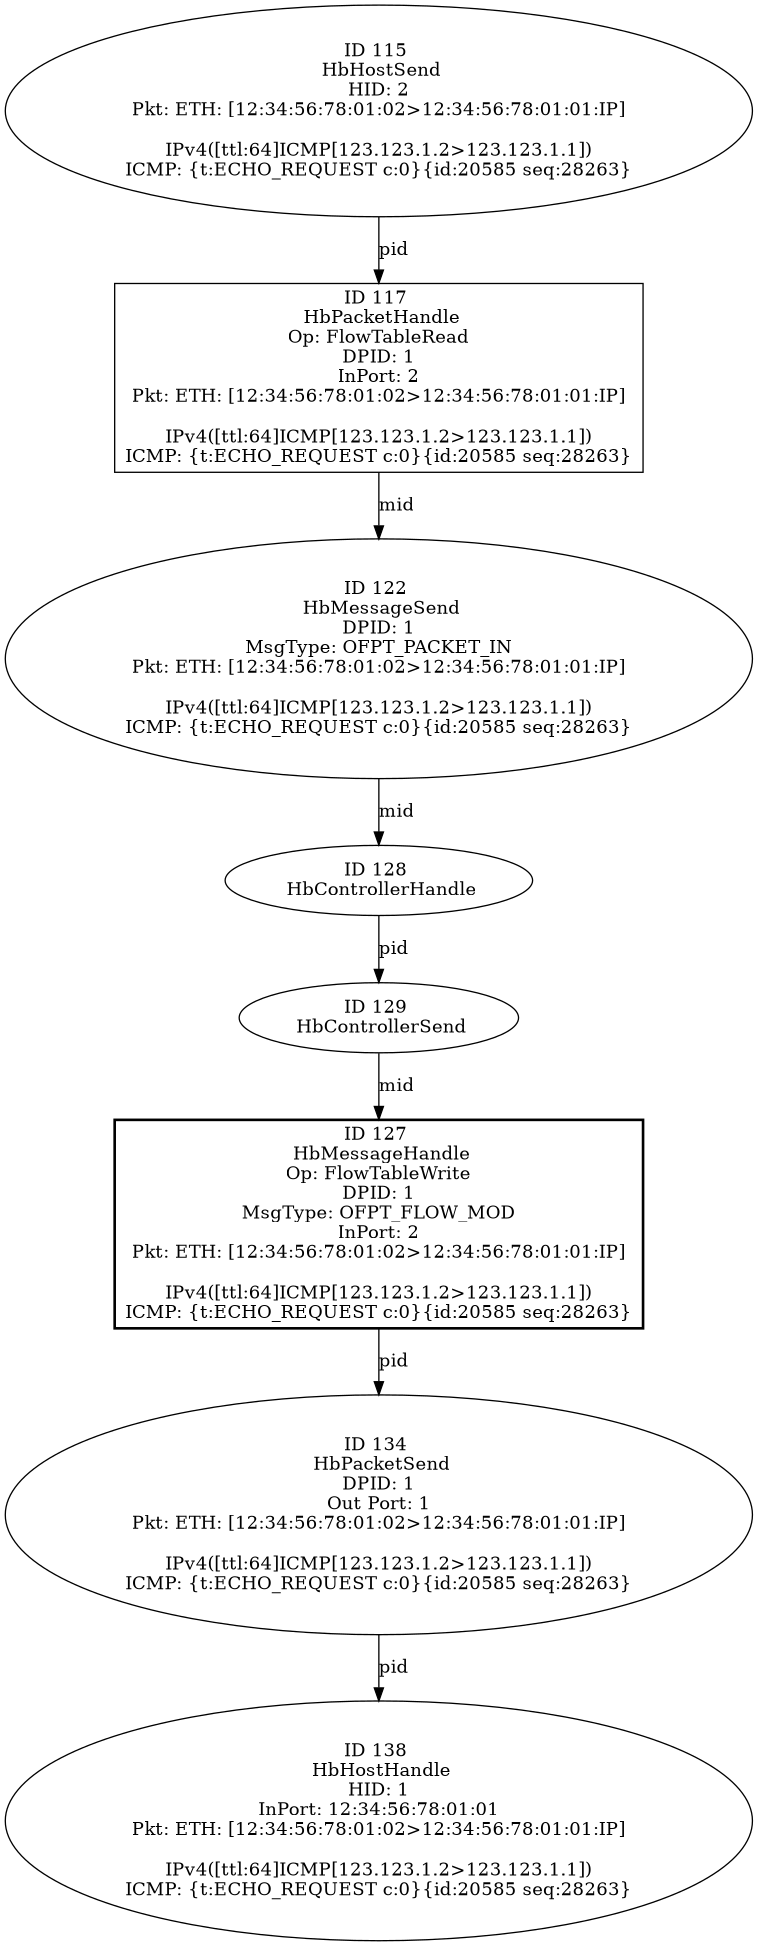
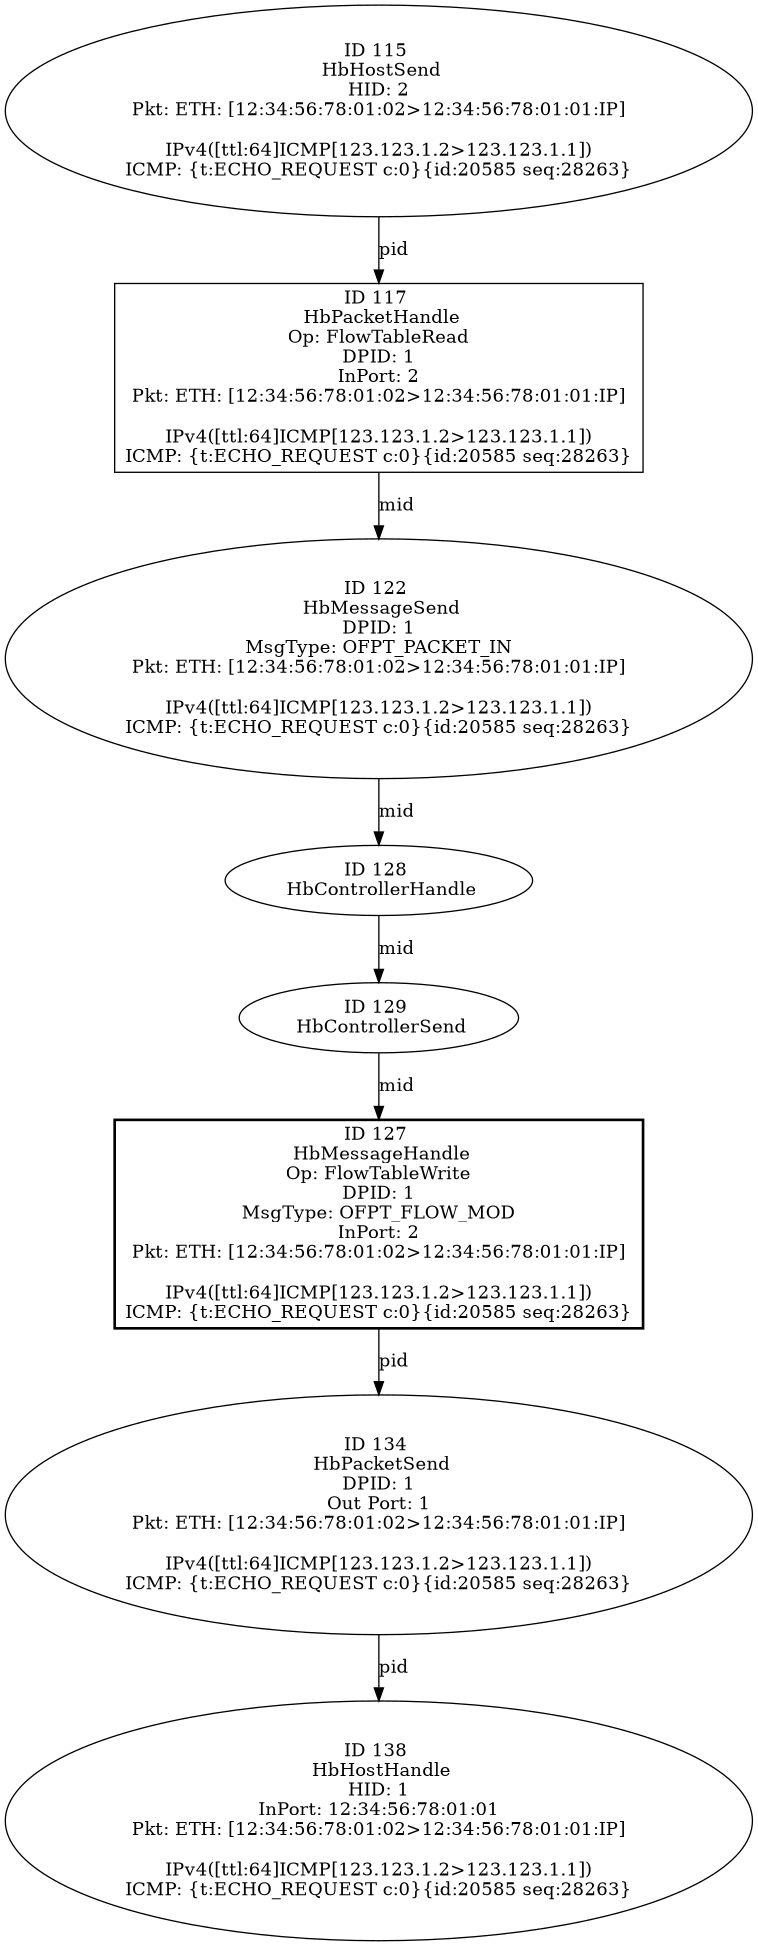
(394, 949) -> (397, 949)
